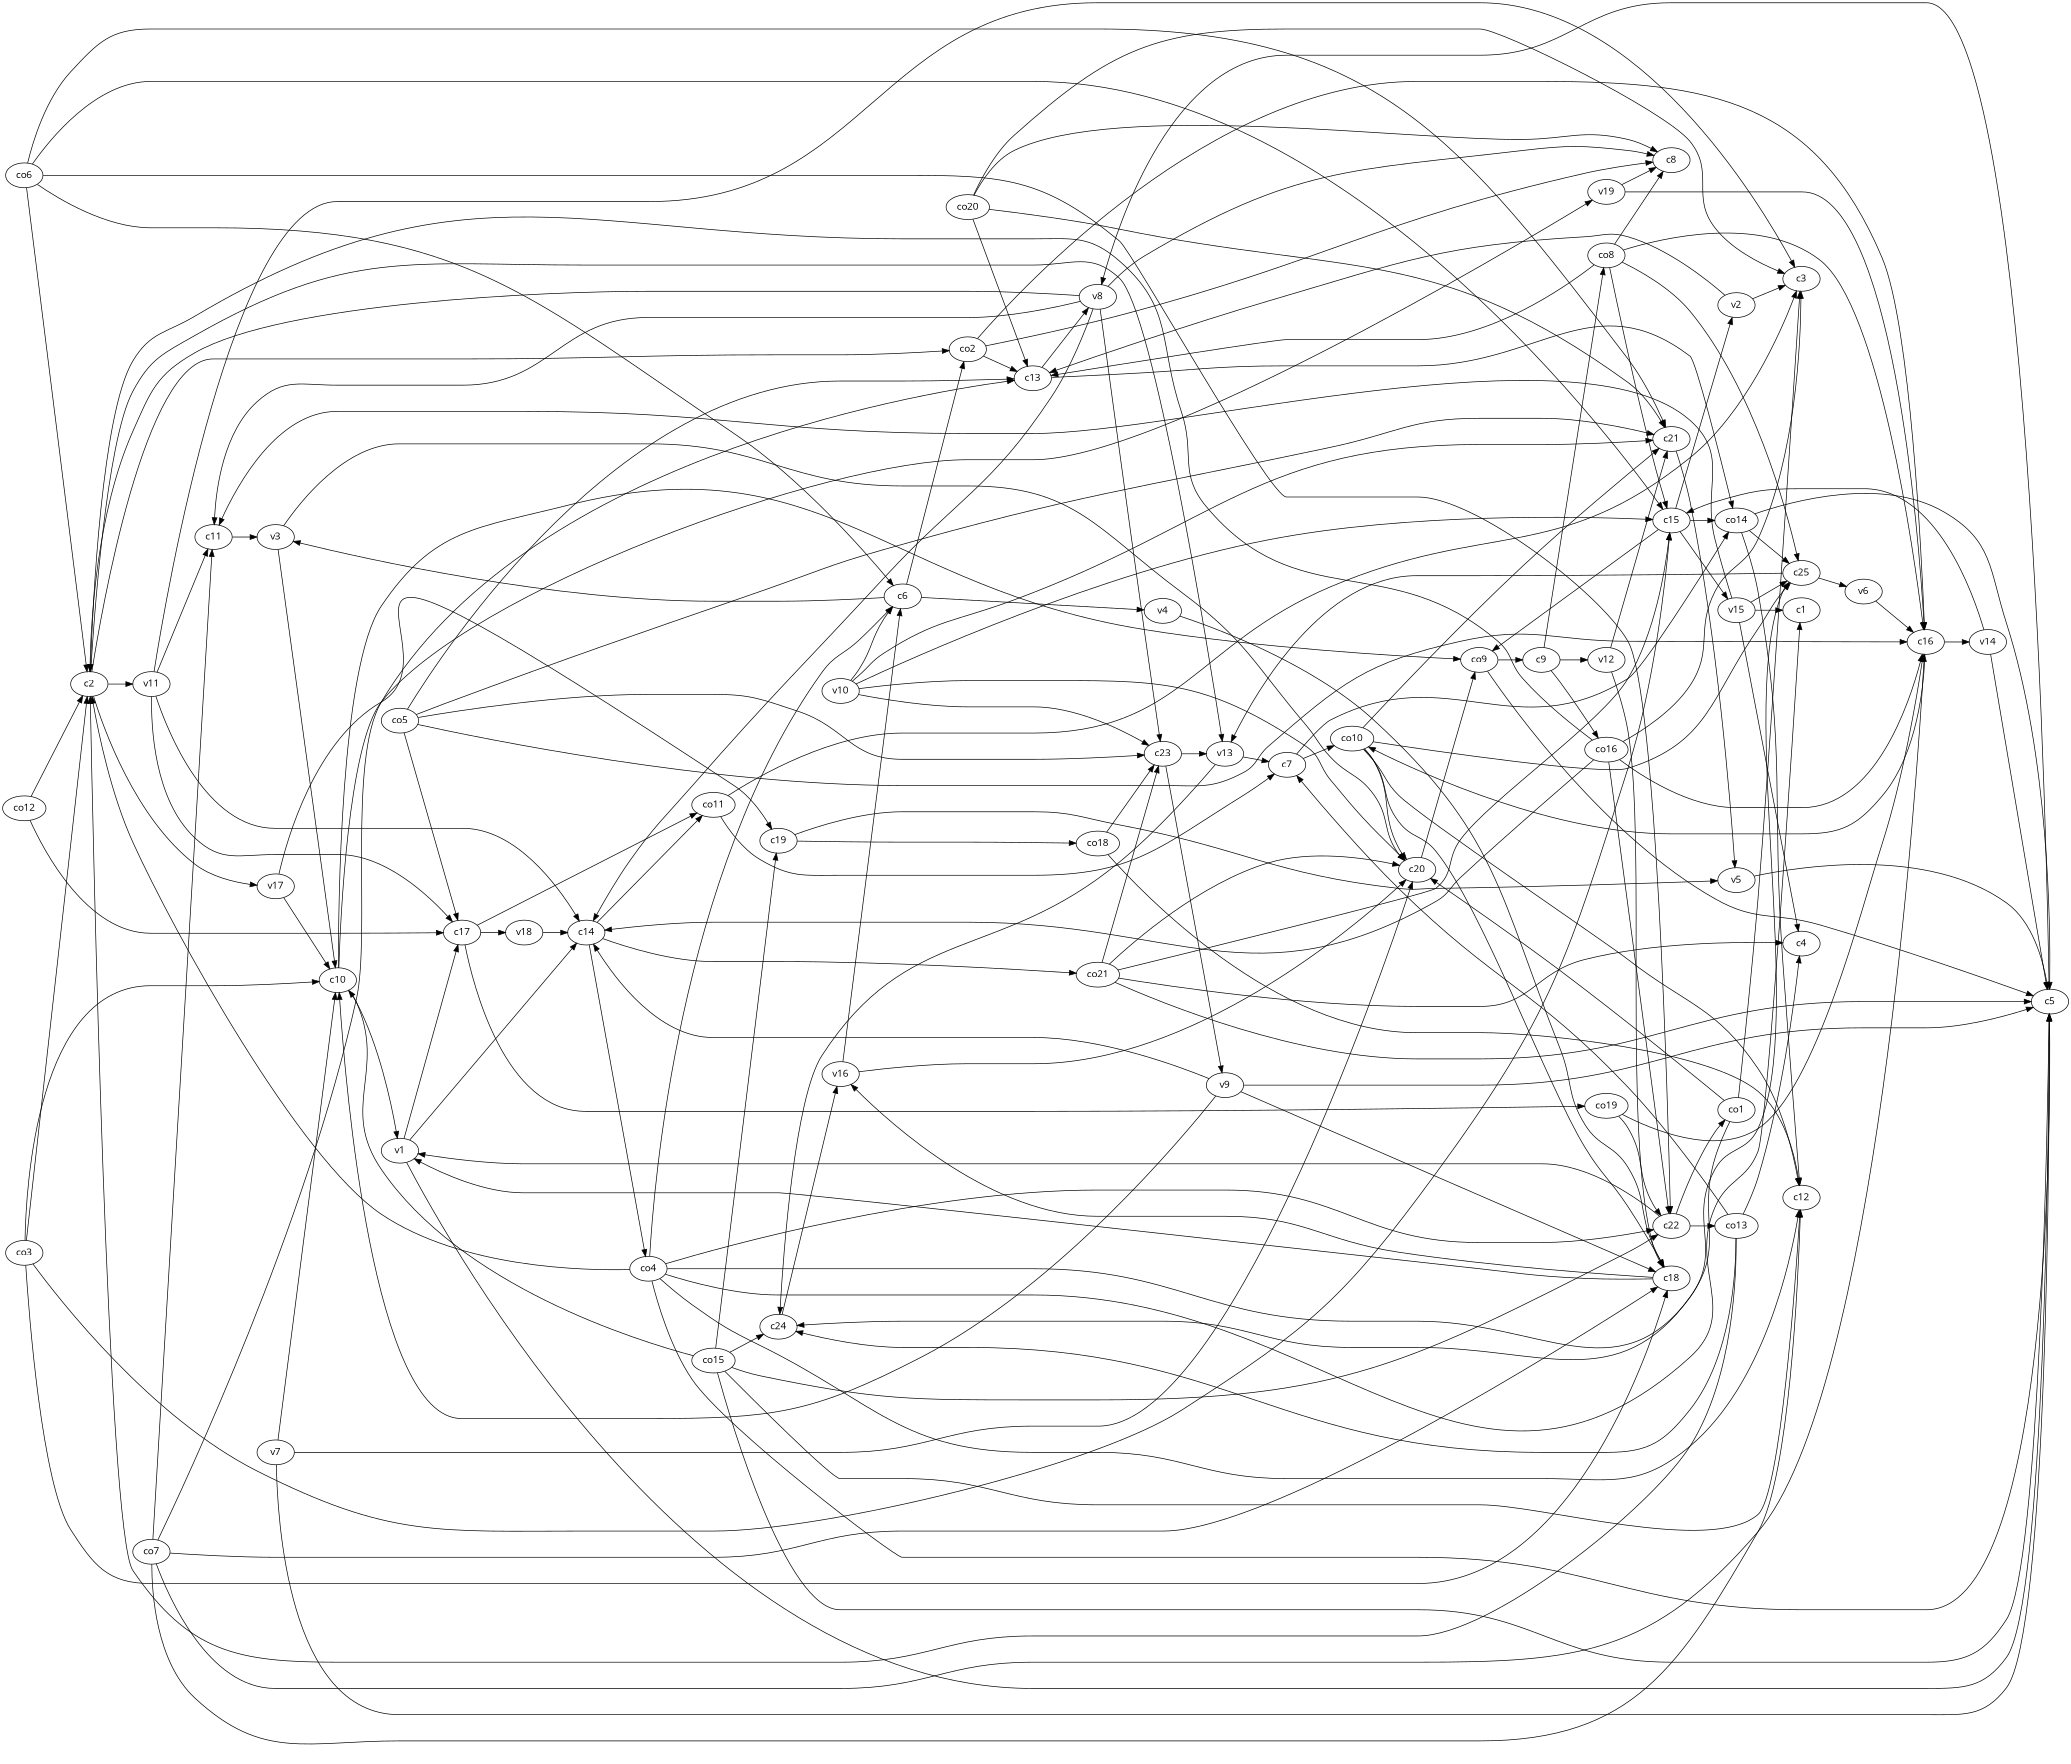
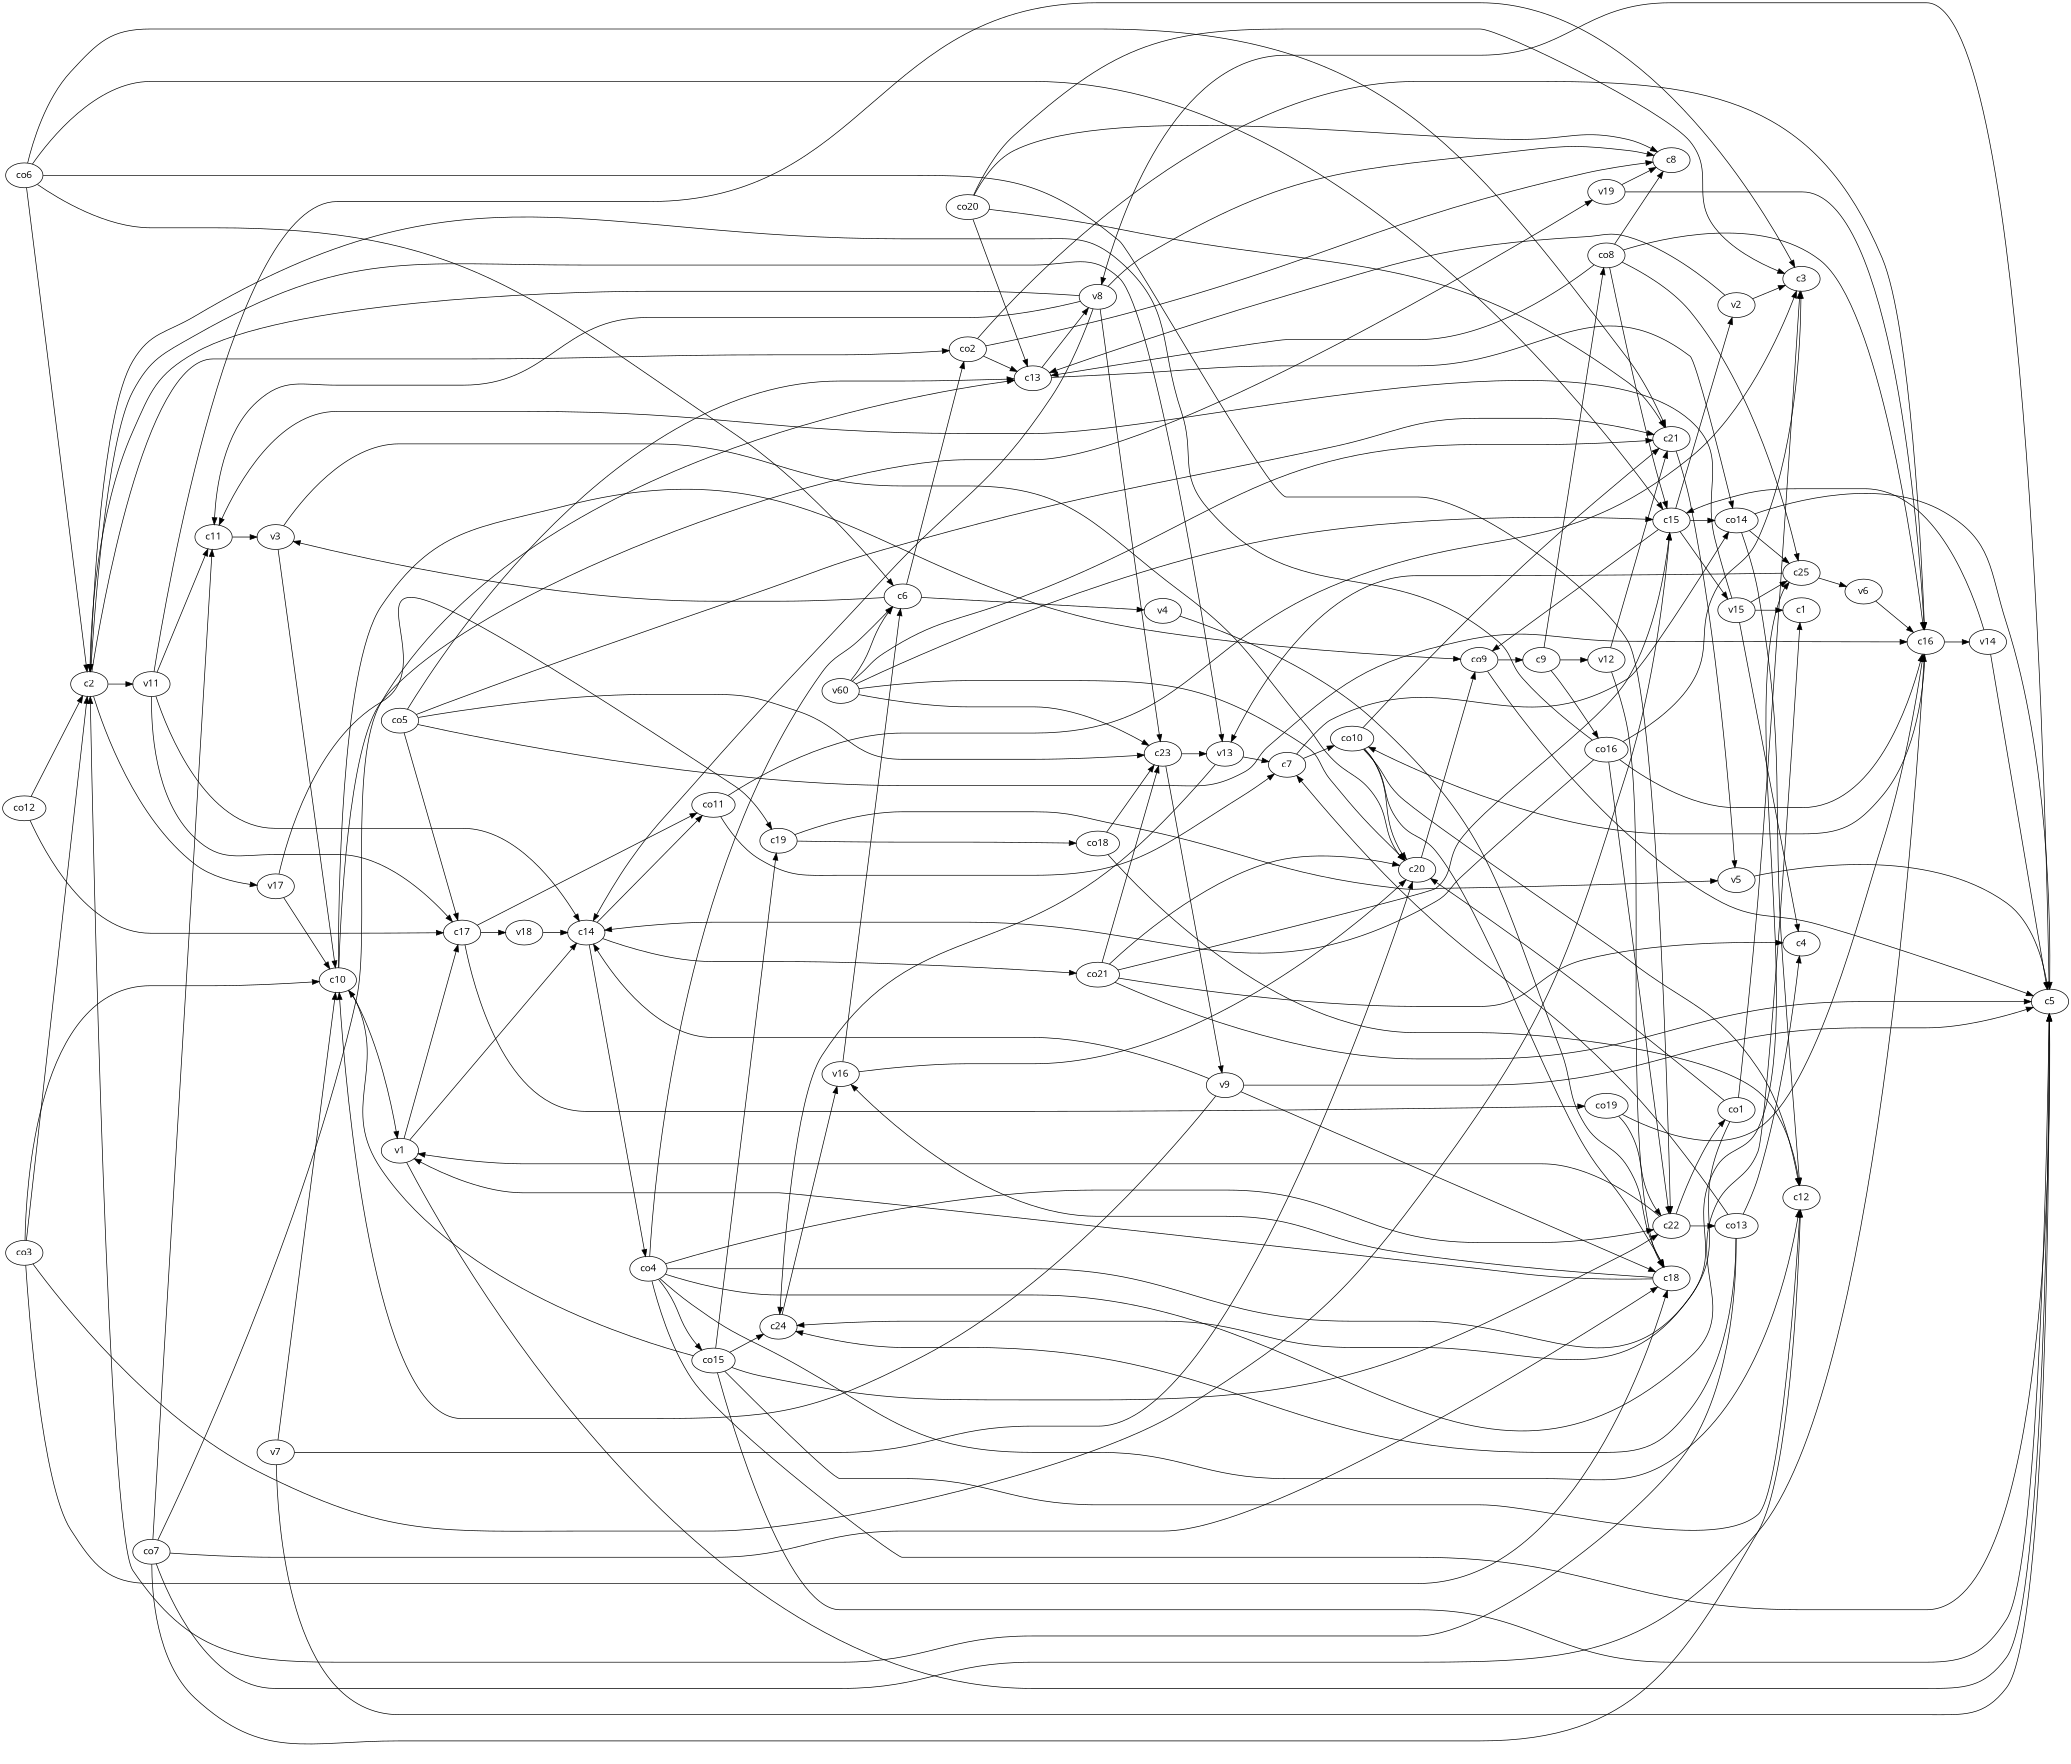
(841, 691) -> (841, 691)
(1623, 769) -> none
(272, 1087) -> (678, 1312)
